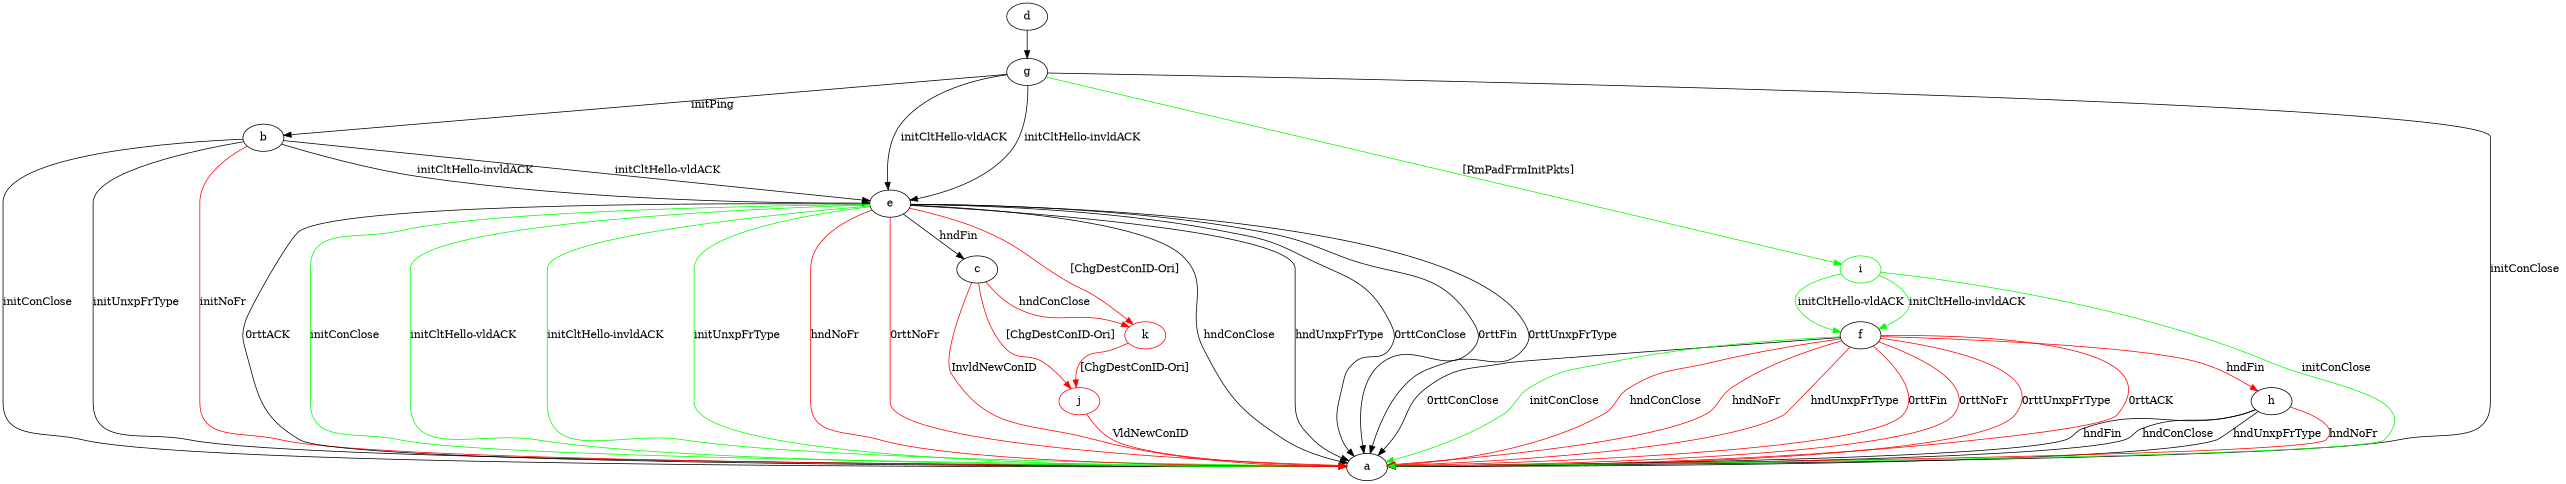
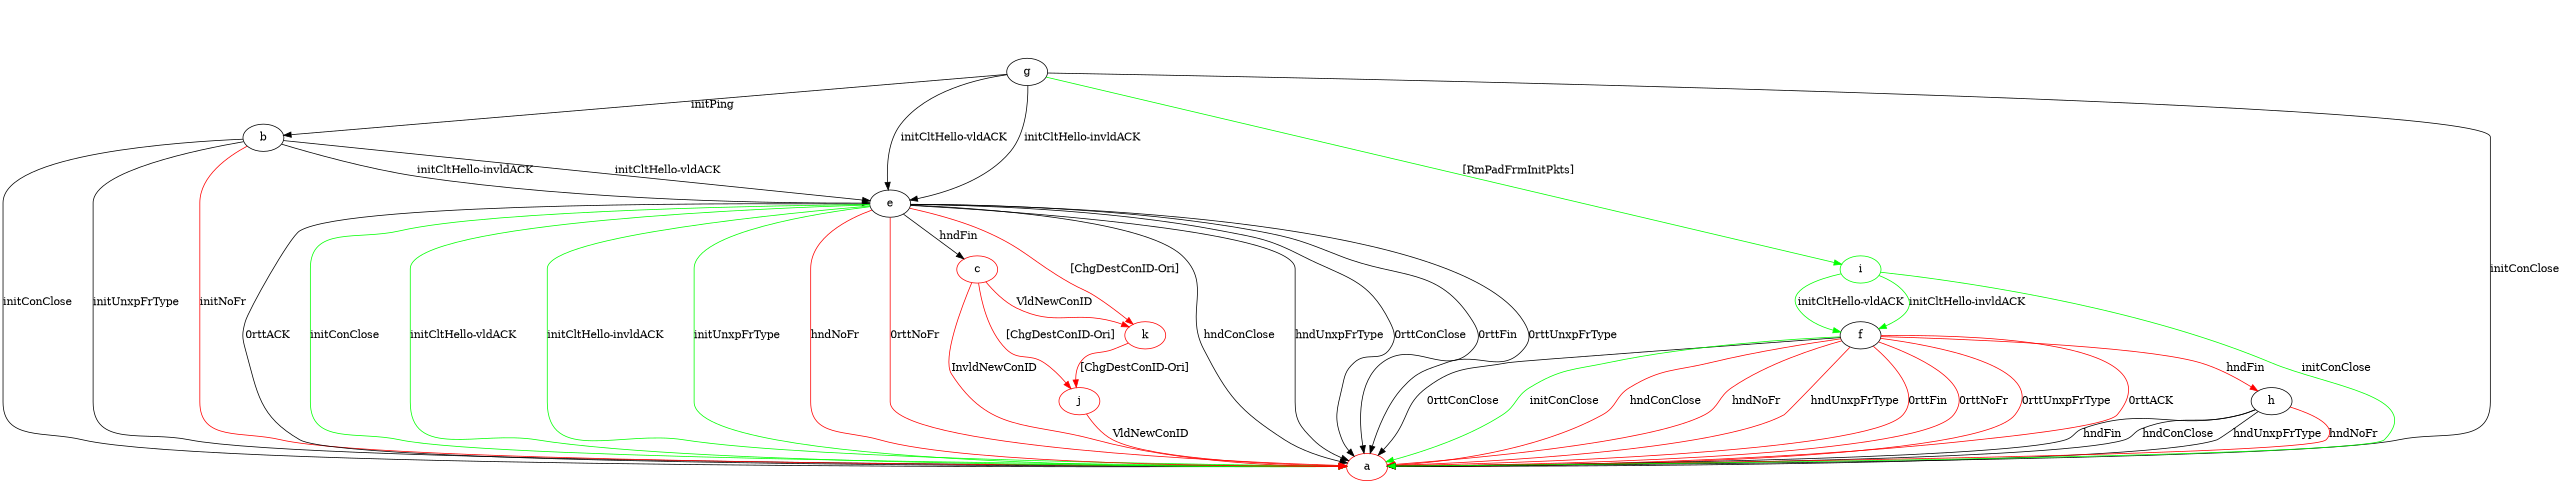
(1027, 17) -> none
(977, 269) -> (977, 269)
(1056, 302) -> (1056, 302)
(1367, 467) -> (1367, 467)
